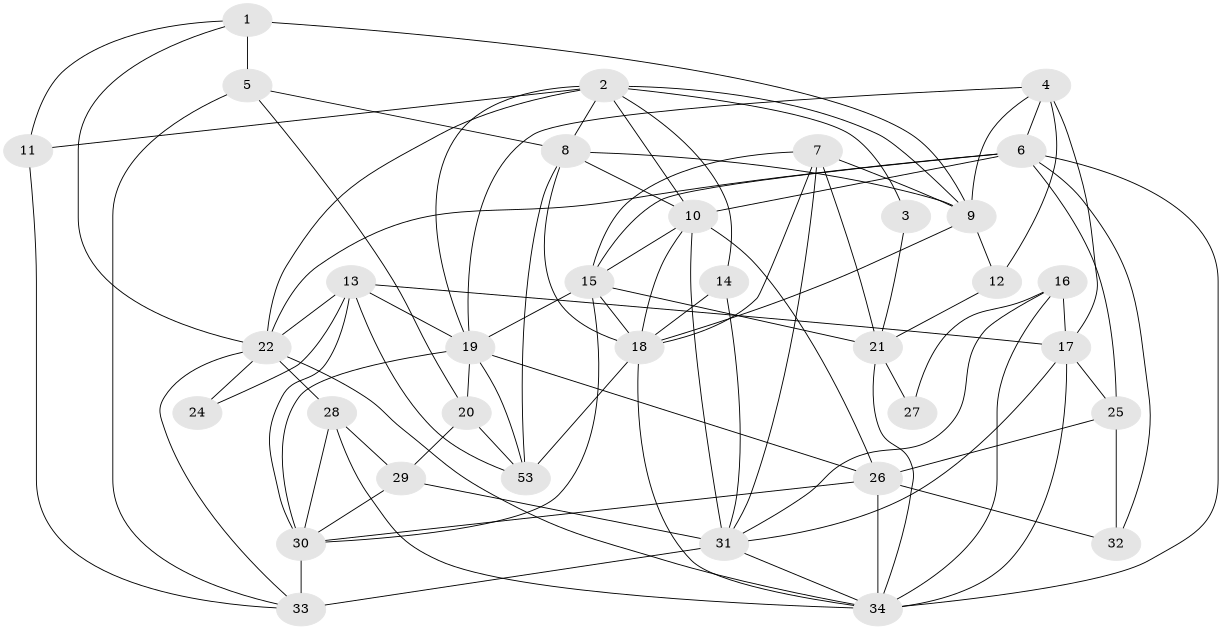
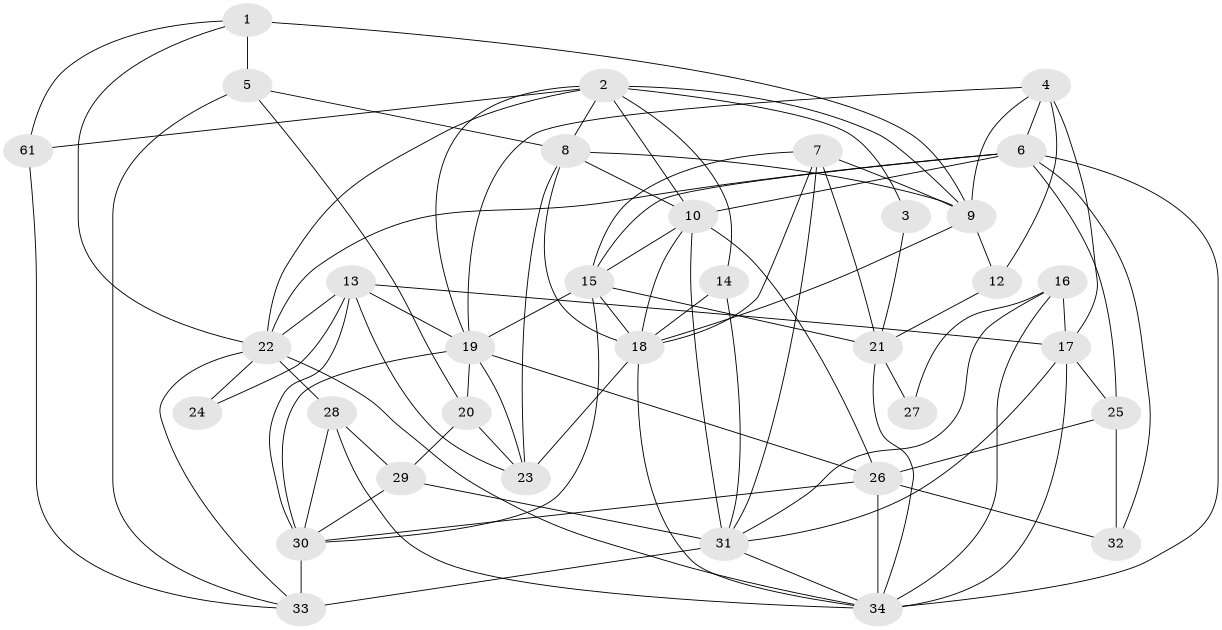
(28, 151) -> (28, 151)
(526, 479) -> (526, 479)
